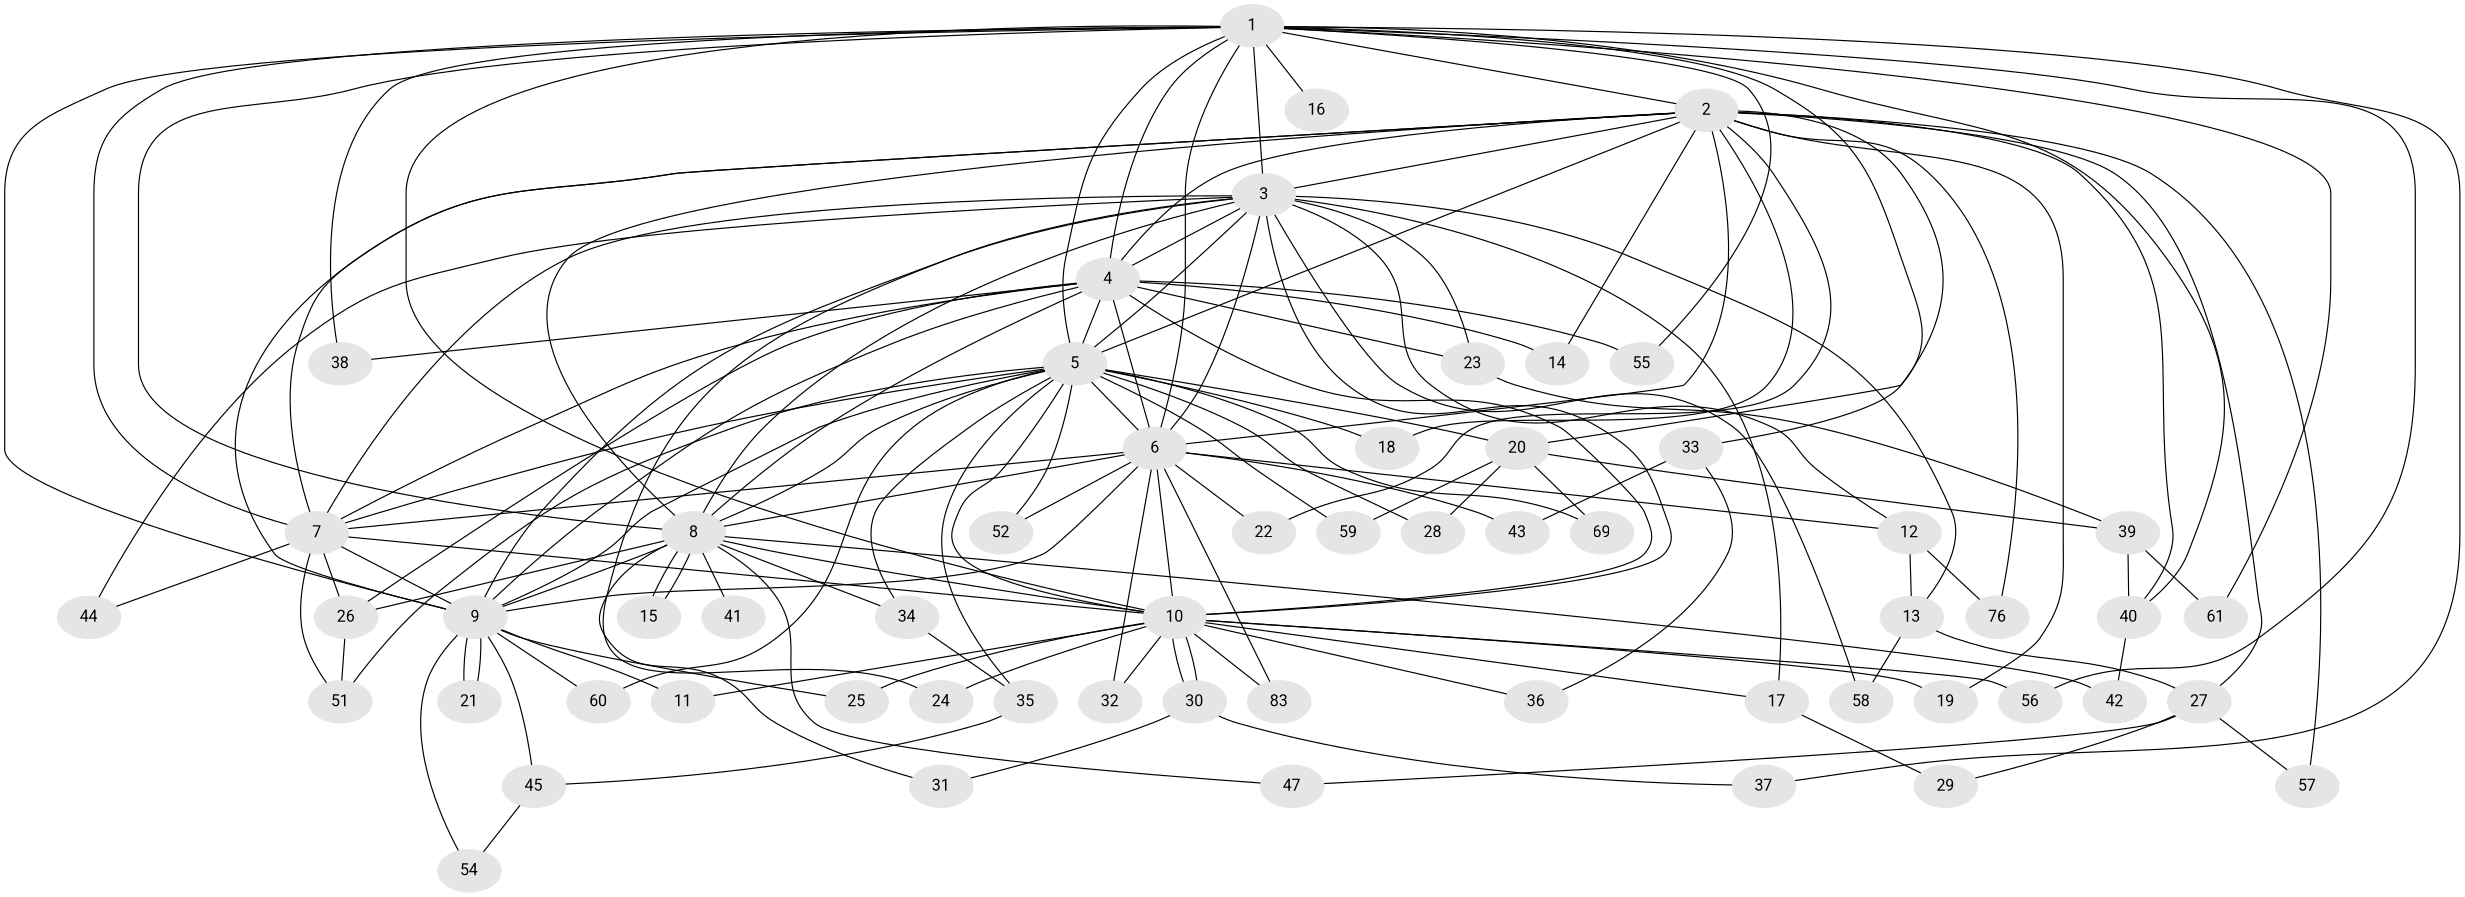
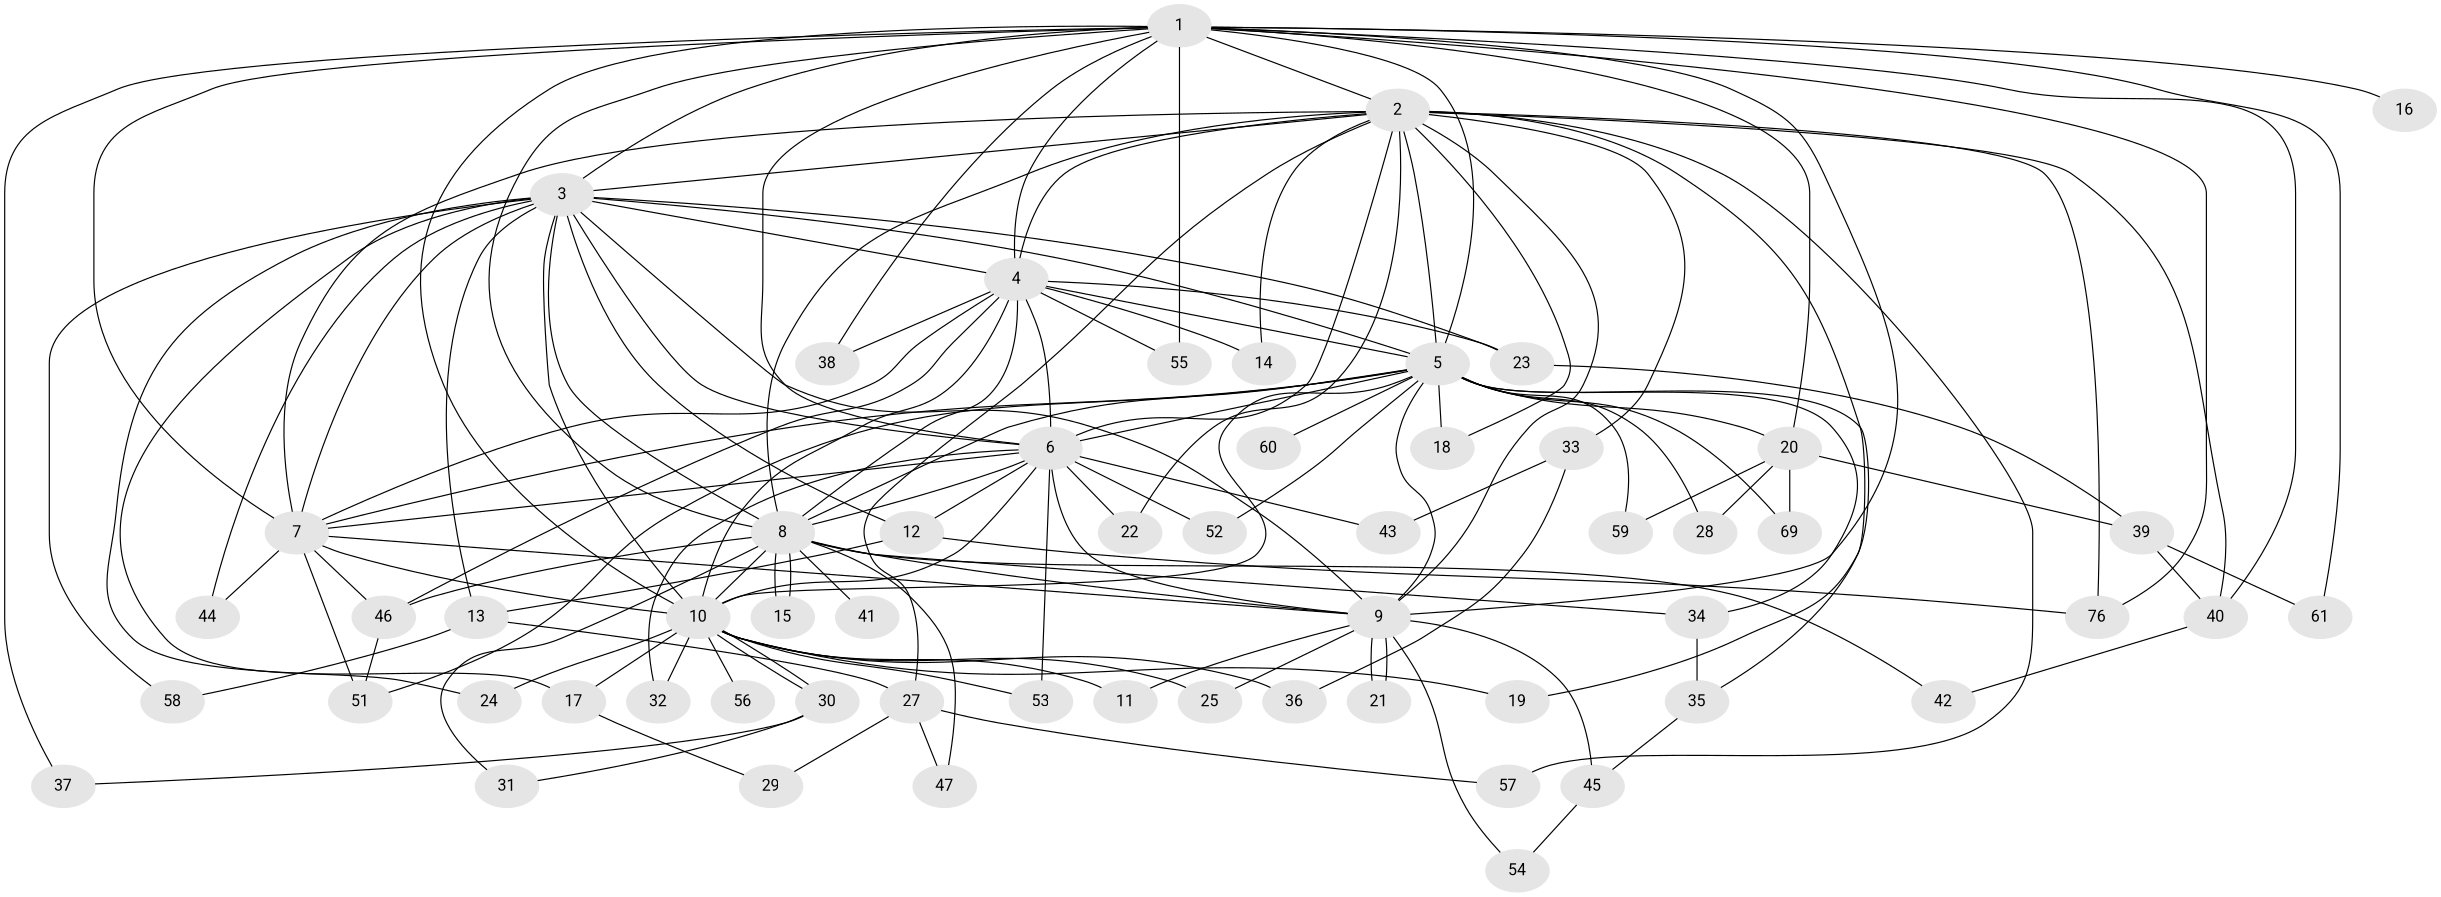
(2233, 99) -> (1941, 99)
(763, 401) -> none
(346, 617) -> (384, 617)
(537, 660) -> none
(1279, 702) -> (1041, 702)
